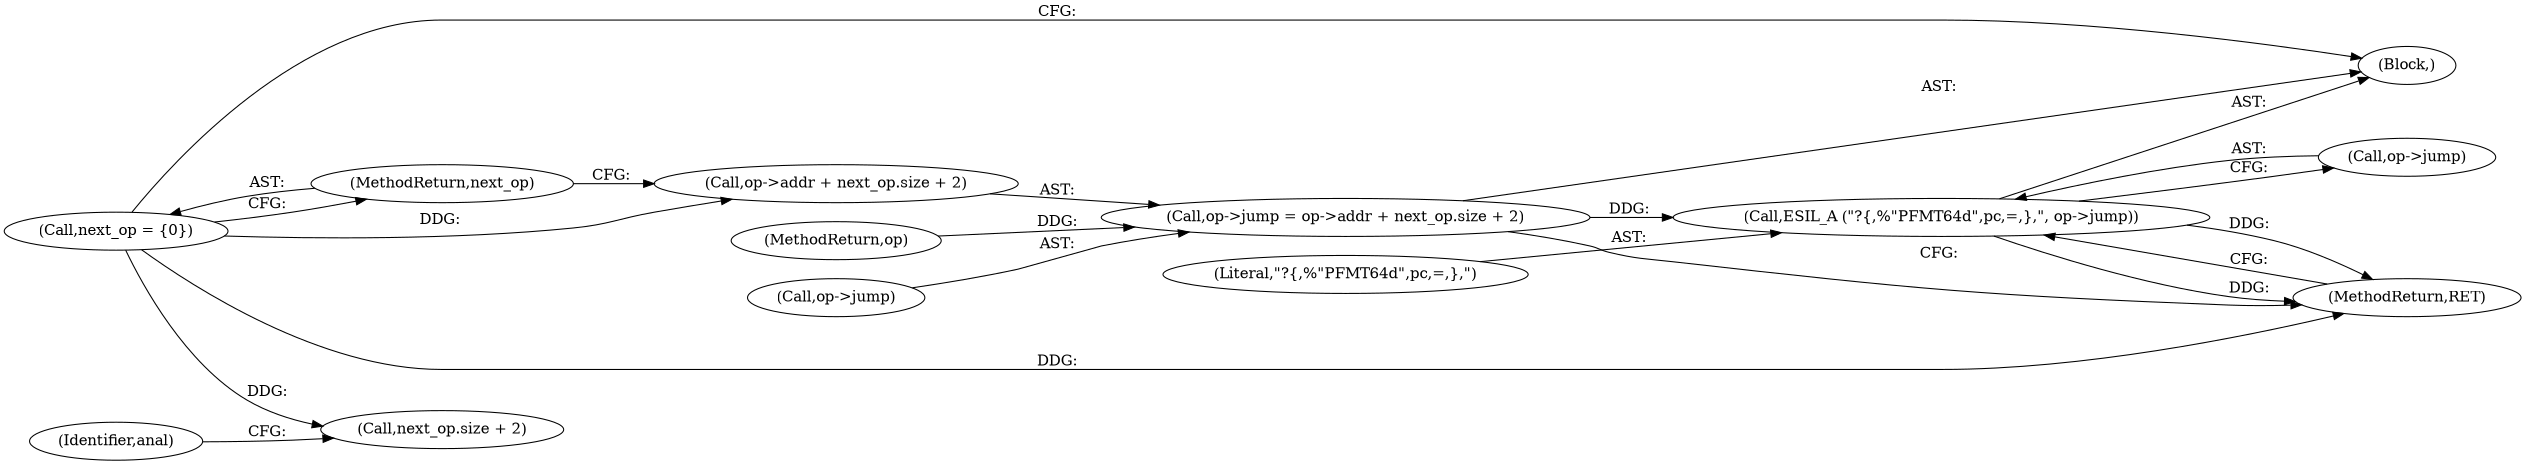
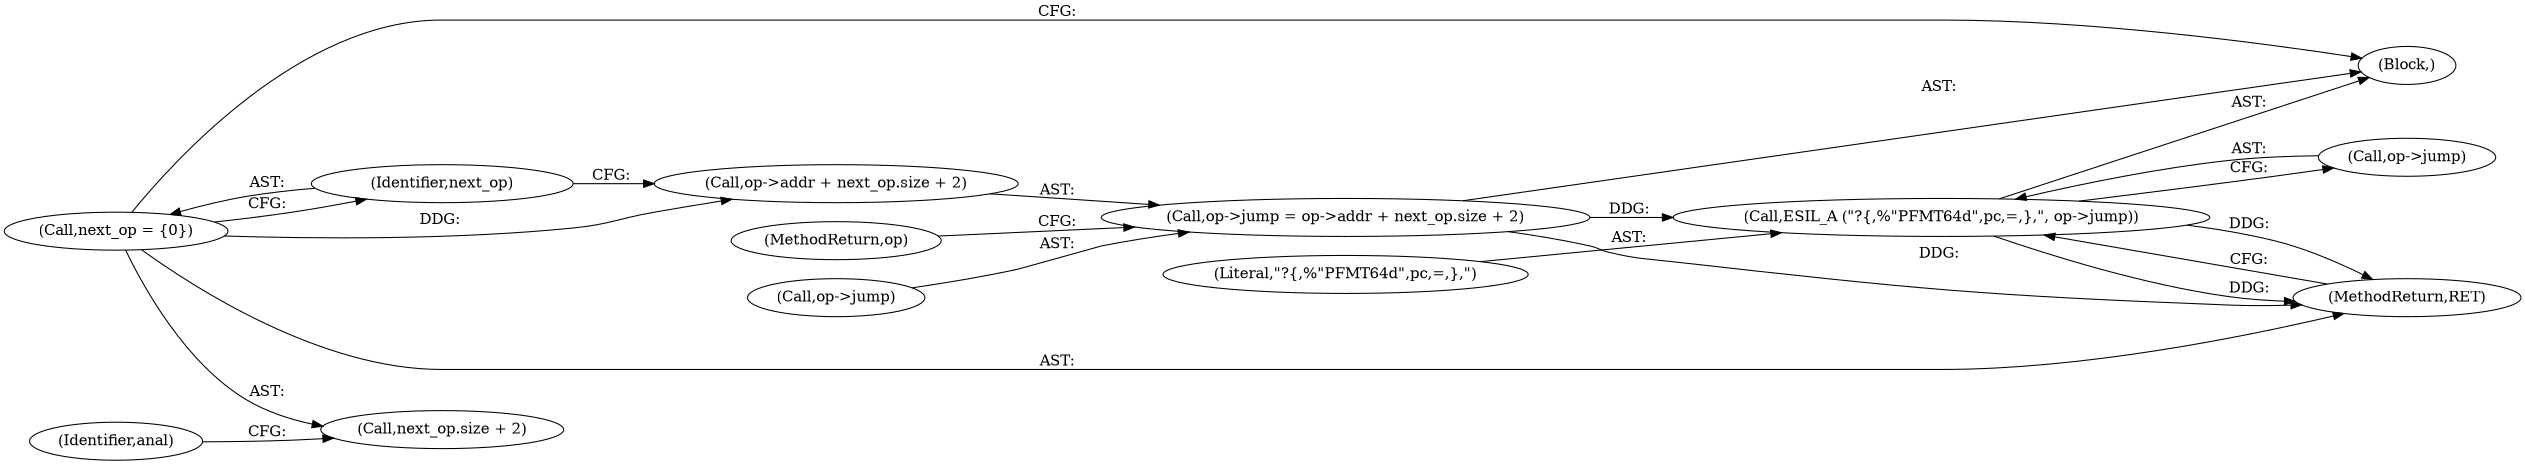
(442, 184) -> (442, 184)
(1060, 222) -> (1060, 222)
(1941, 254) -> (1941, 254)
(1060, 362) -> (1060, 362)
(270, 392) -> (270, 392)
